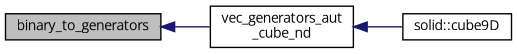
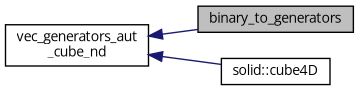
(192, 27) -> (180, 32)
(457, 27) -> (276, 72)
